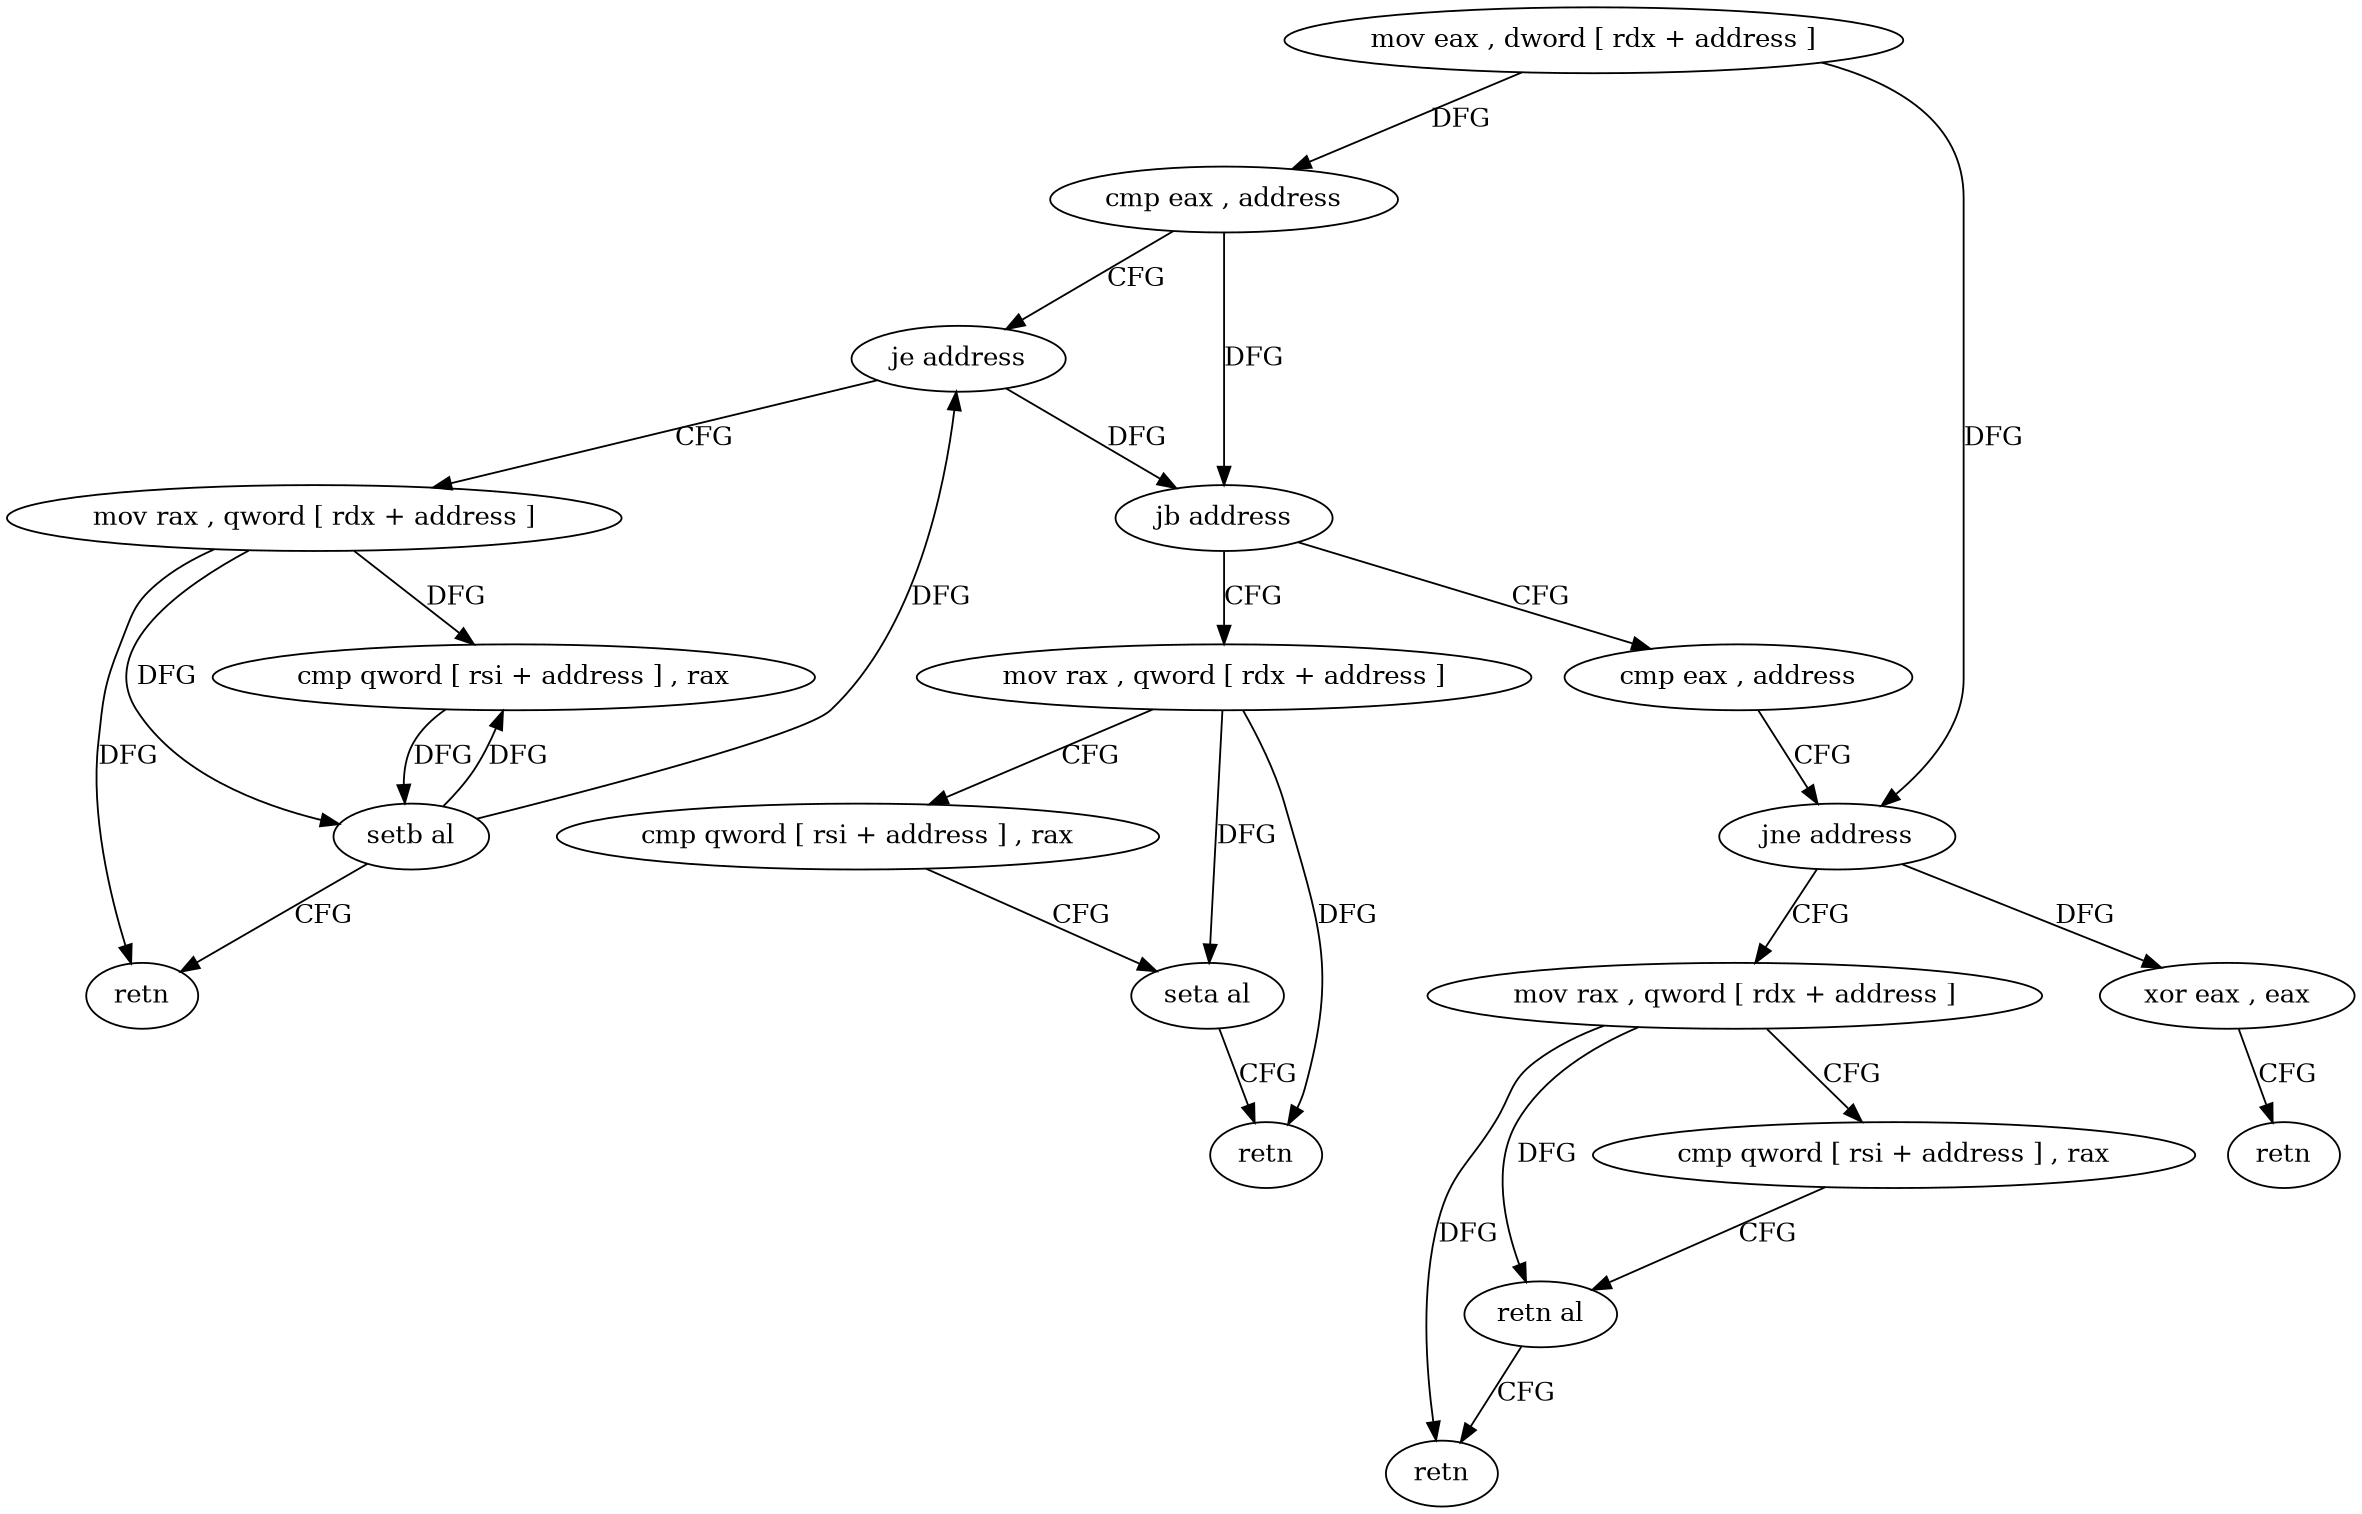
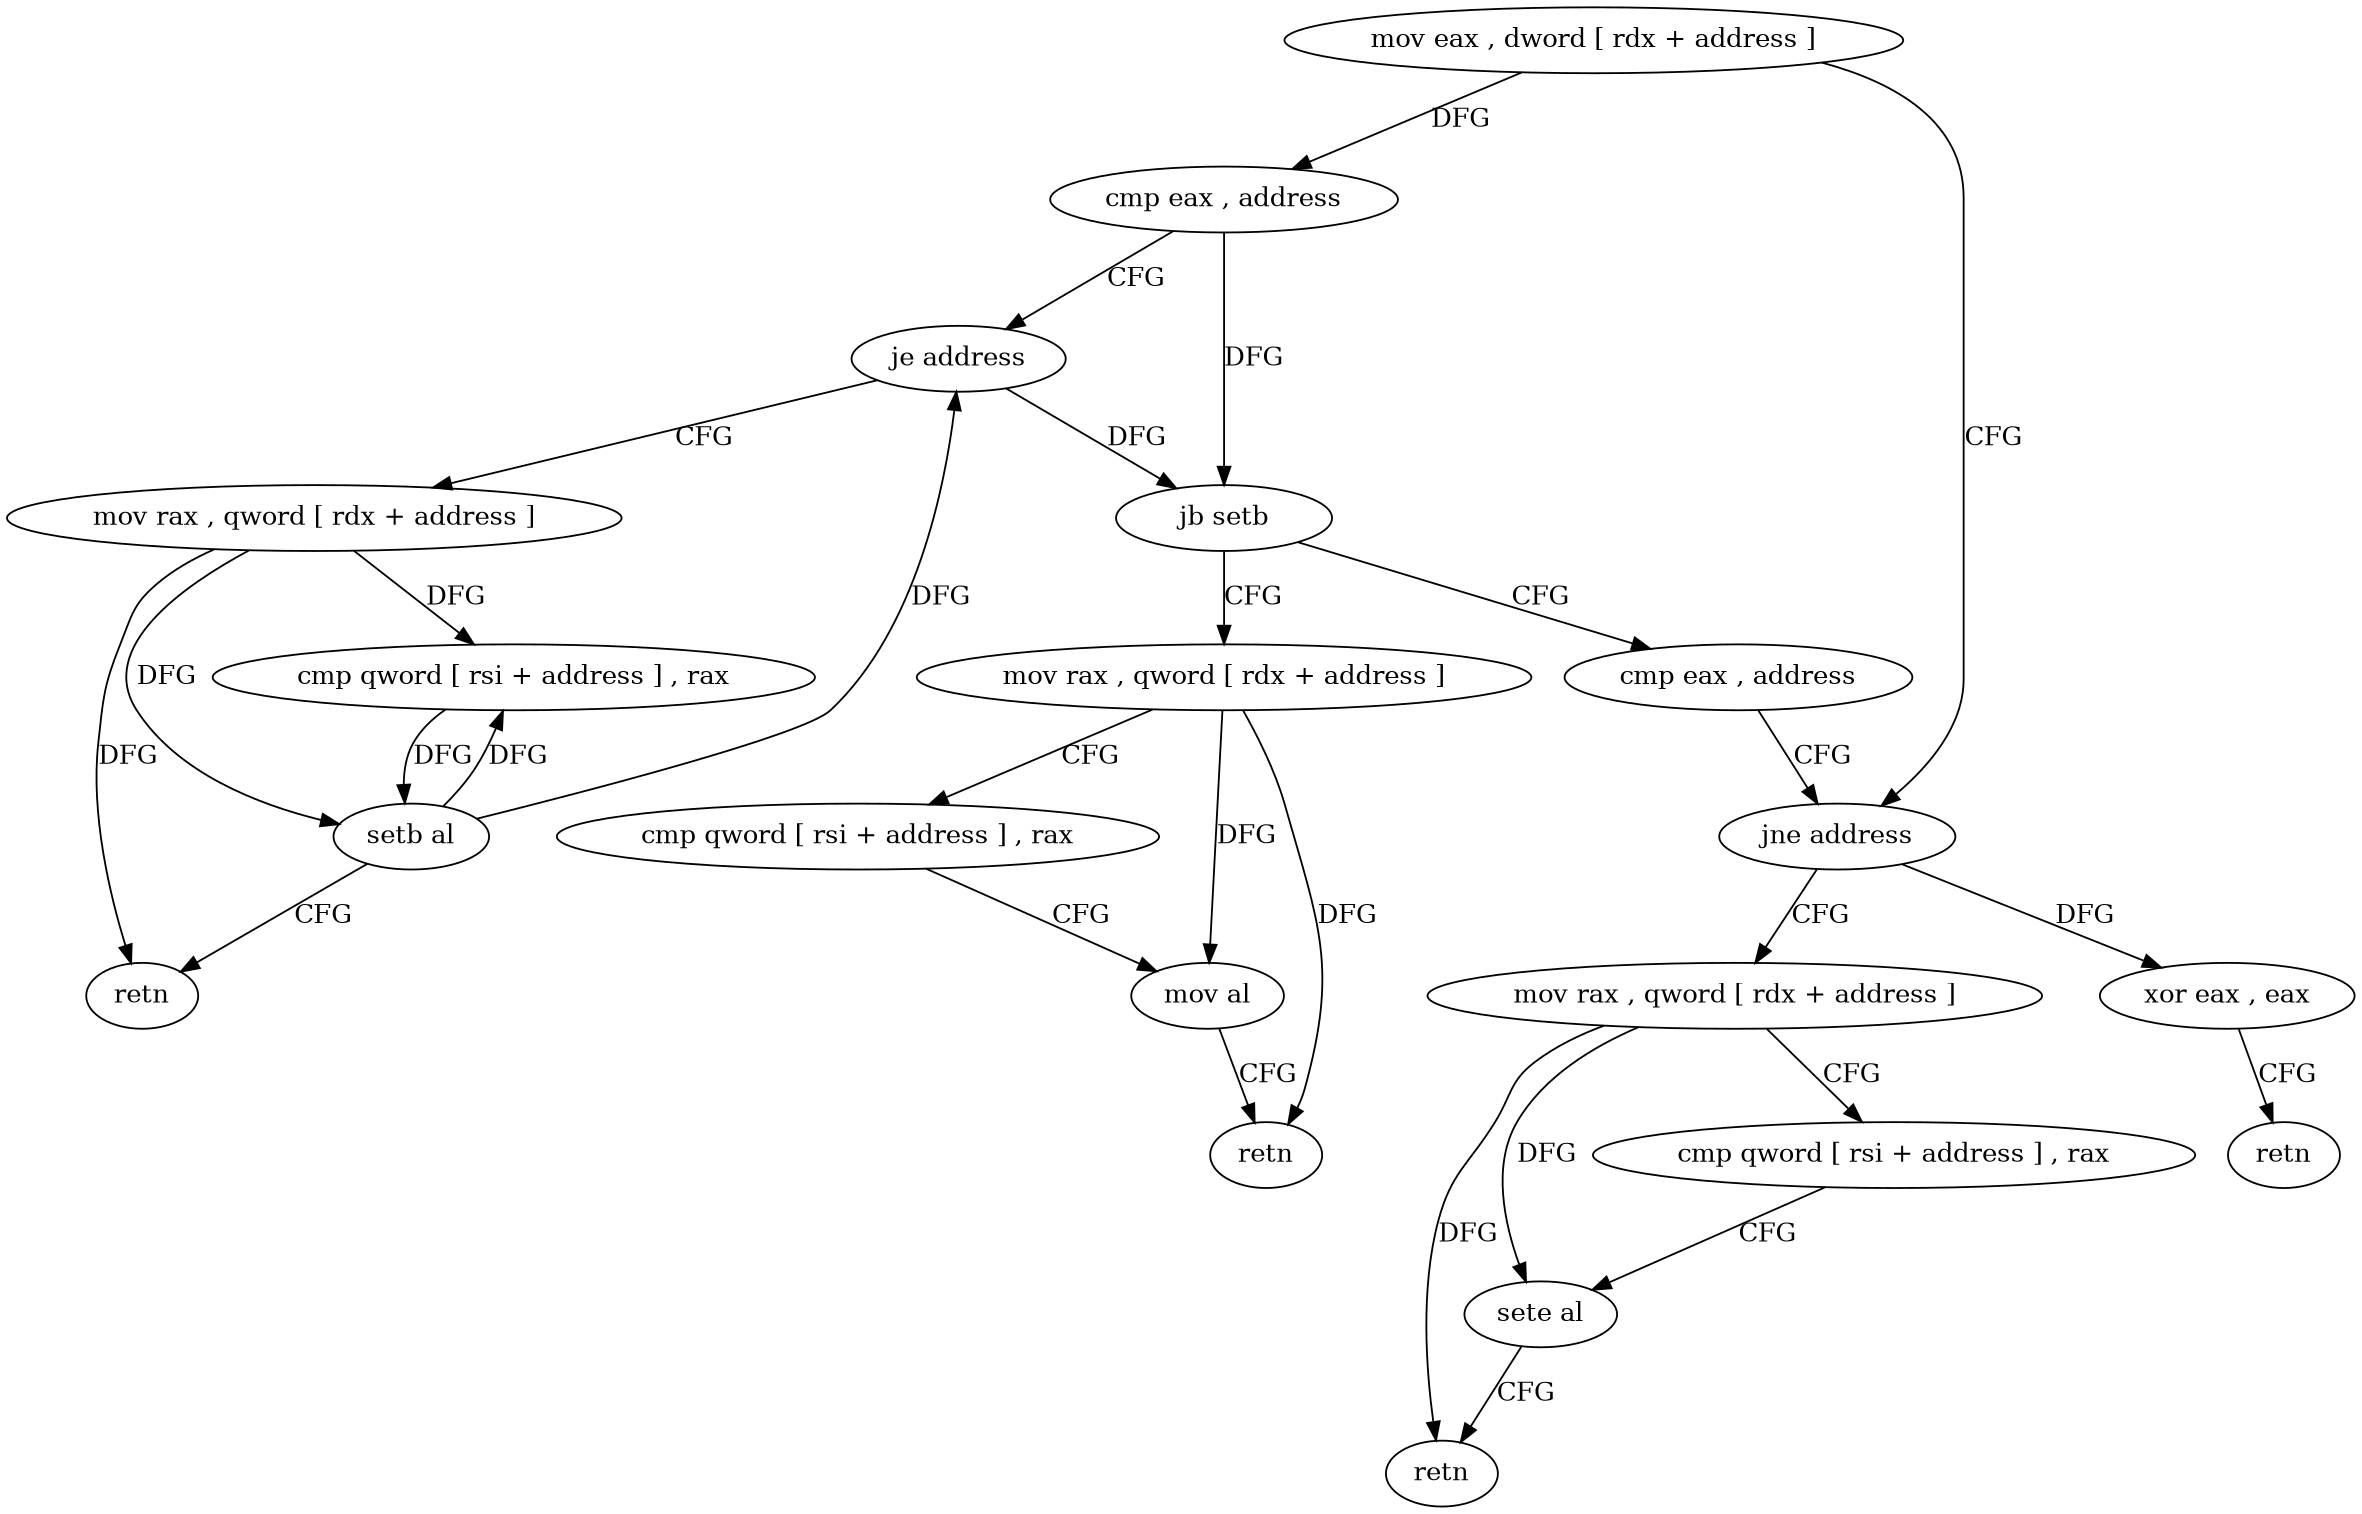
(1994, 438) -> (1994, 438)
(1224, 518) -> (1224, 518)
(1208, 996) -> (1208, 996)
(1541, 1314) -> (1541, 1314)
